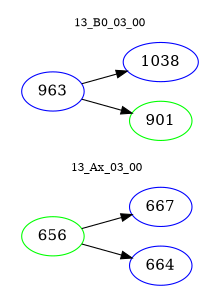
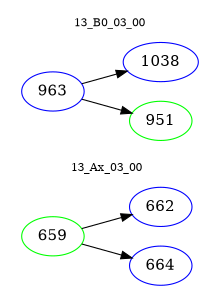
(161, 121) -> (161, 121)
(161, 207) -> (161, 207)
(53, 236) -> (53, 236)
